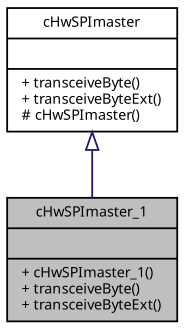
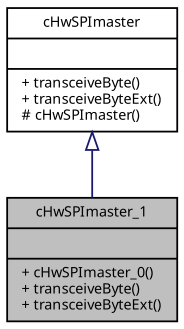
(88, 273) -> (88, 273)
